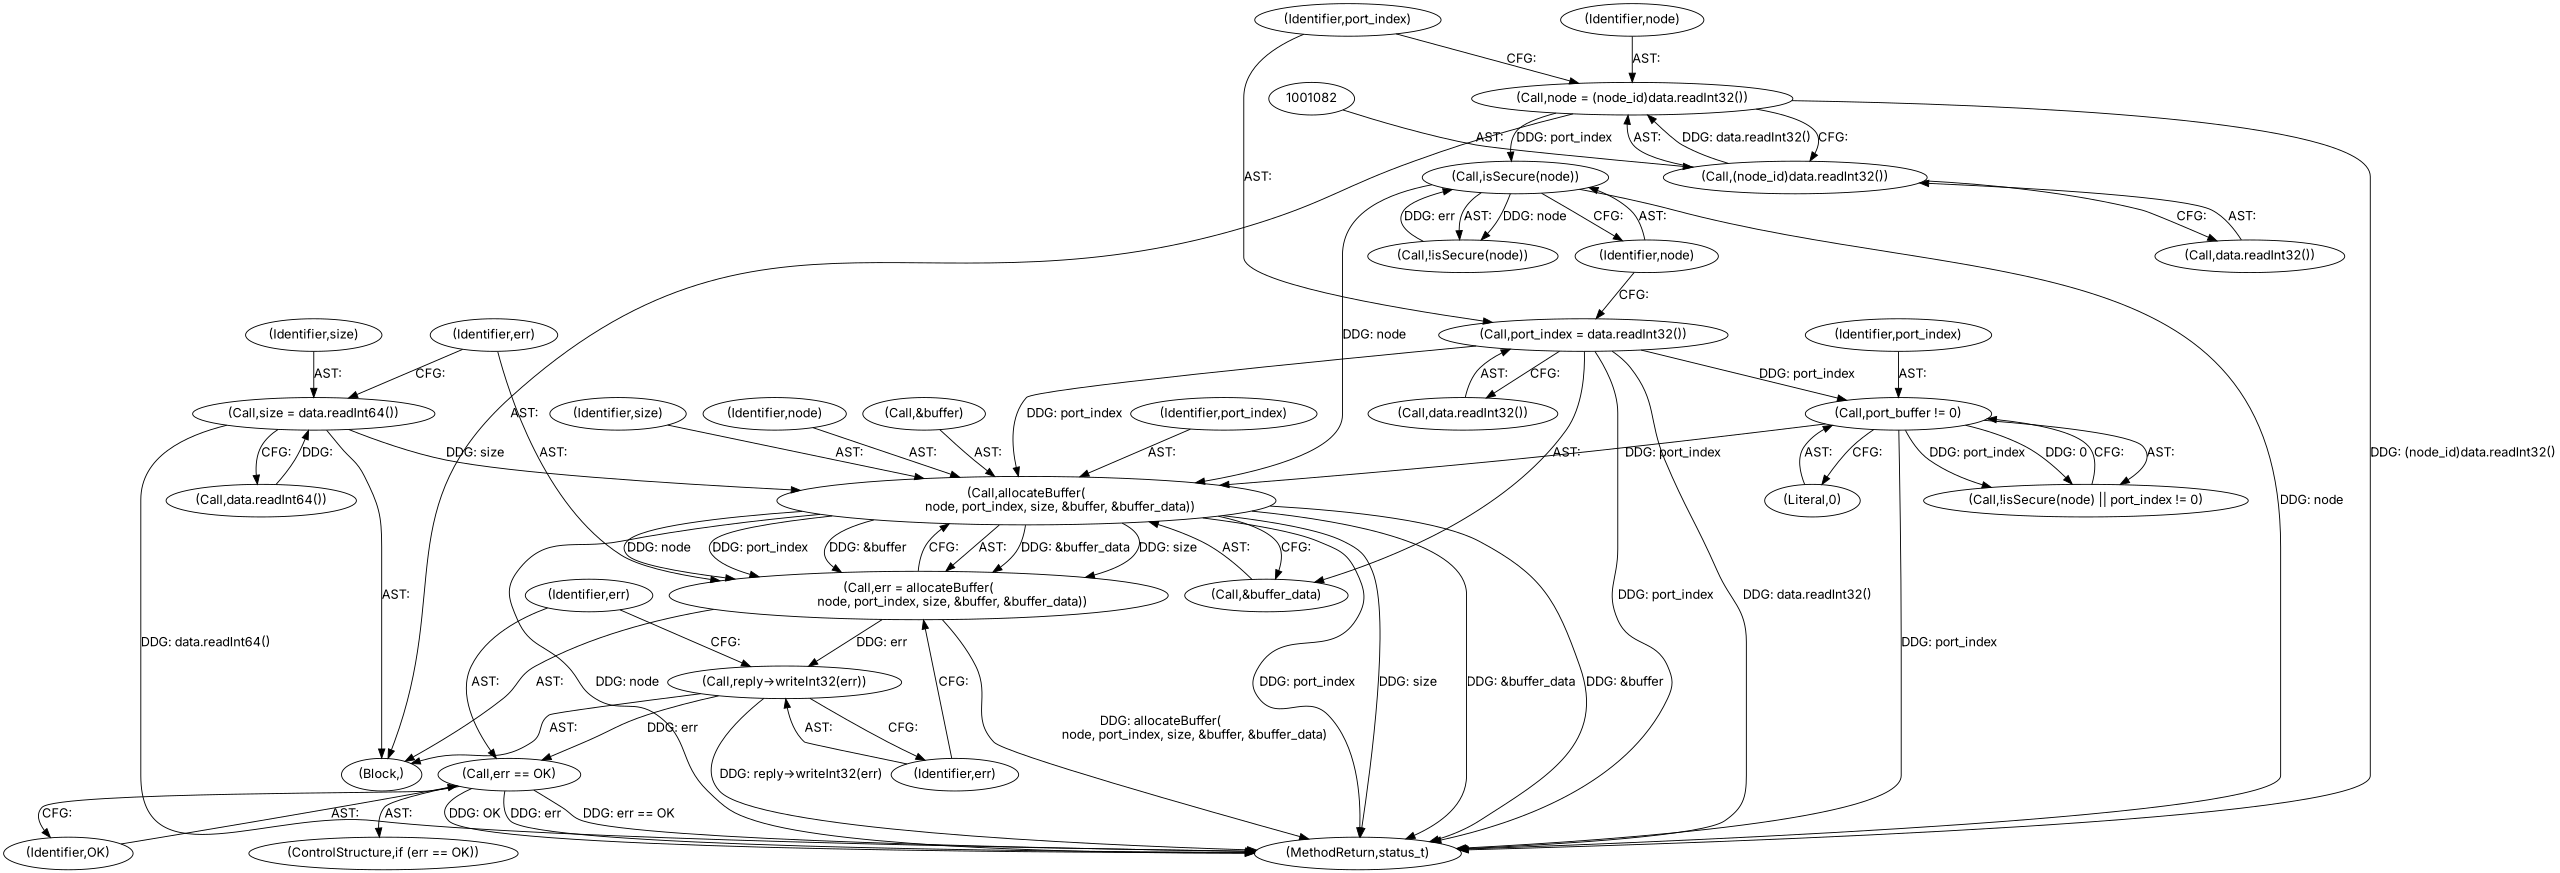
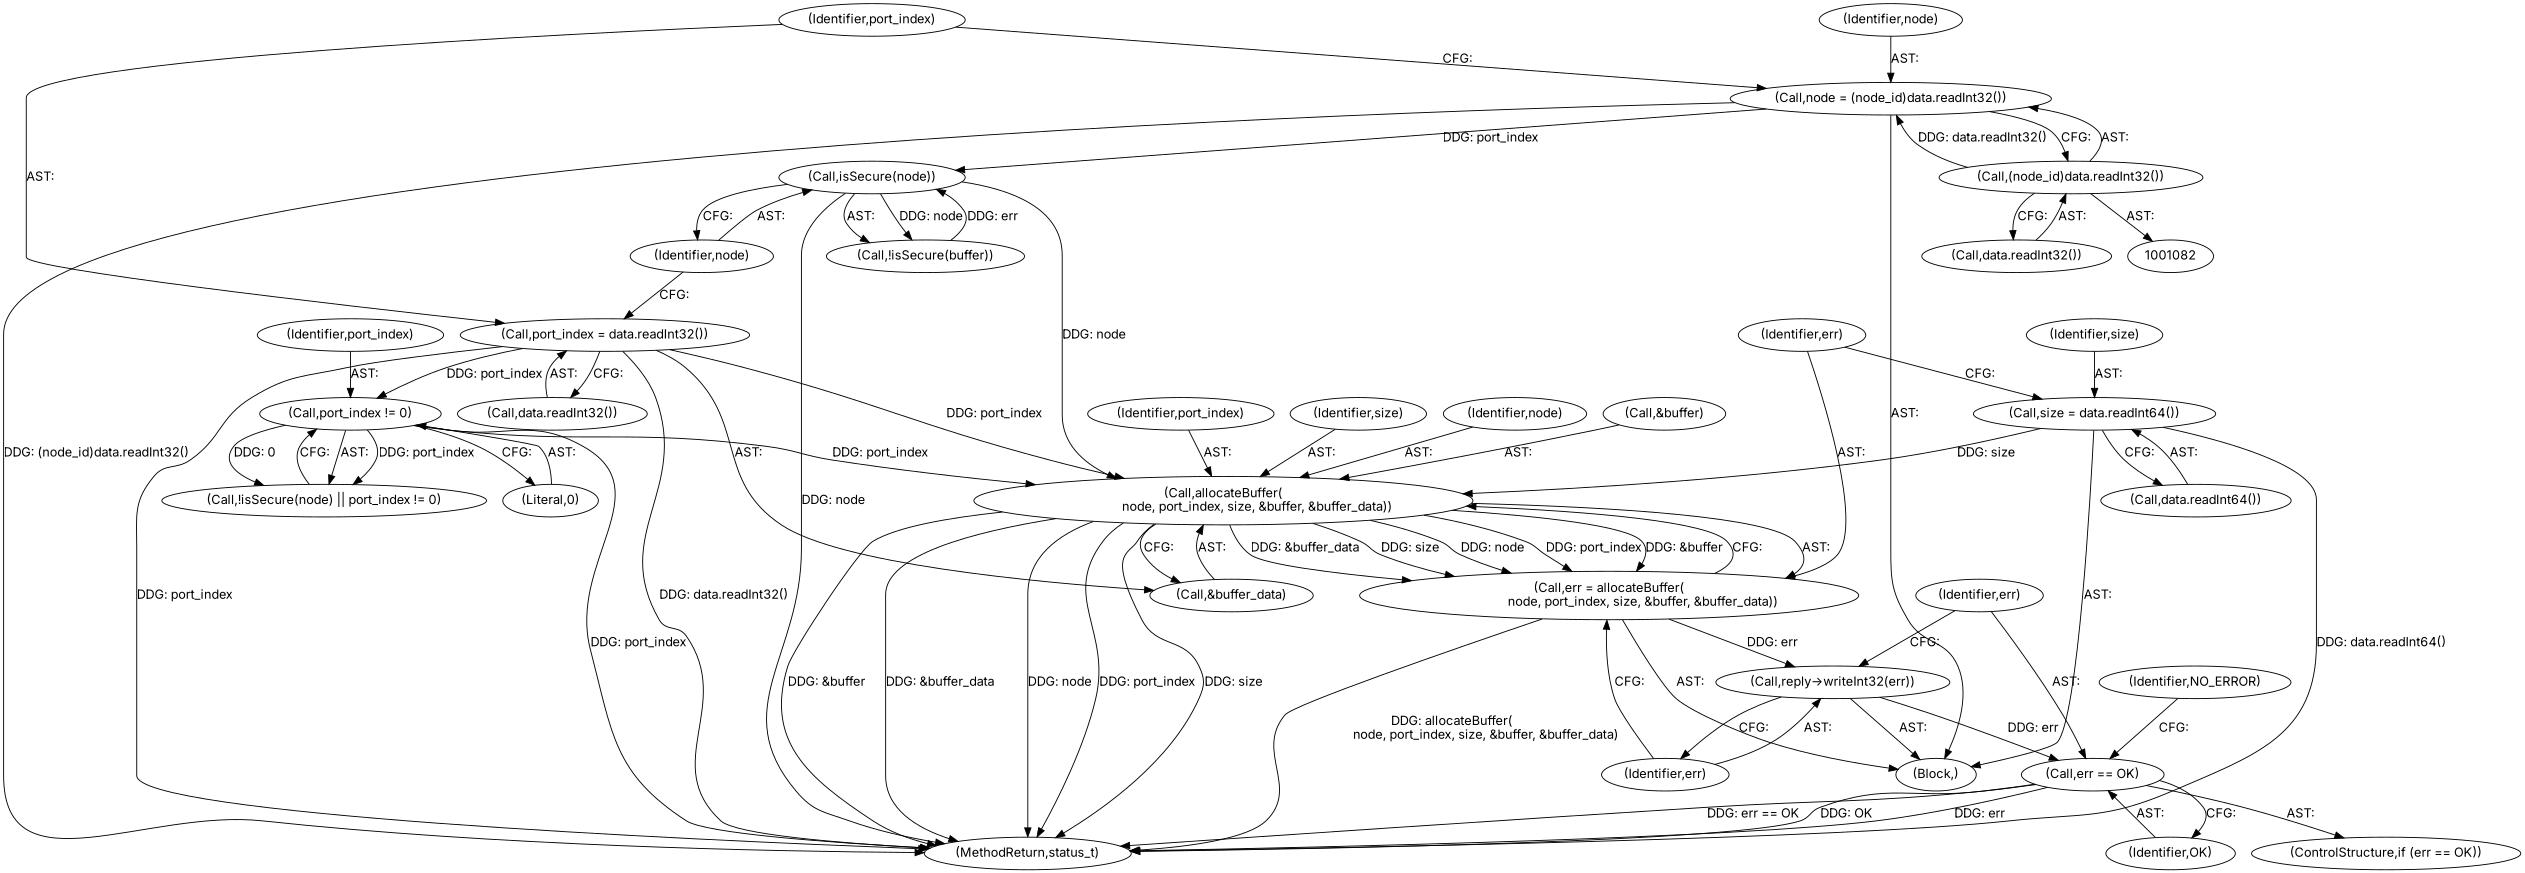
(1502, 148) -> (2118, 215)
(1463, 256) -> (925, 256)
(1898, 414) -> (350, 414)
(319, 453) -> (2186, 453)
none -> (2195, 682)
(924, 832) -> none
